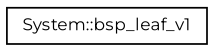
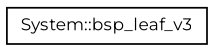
(107, 26) -> (107, 26)
